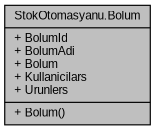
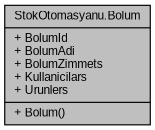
(36, 64) -> (59, 64)
